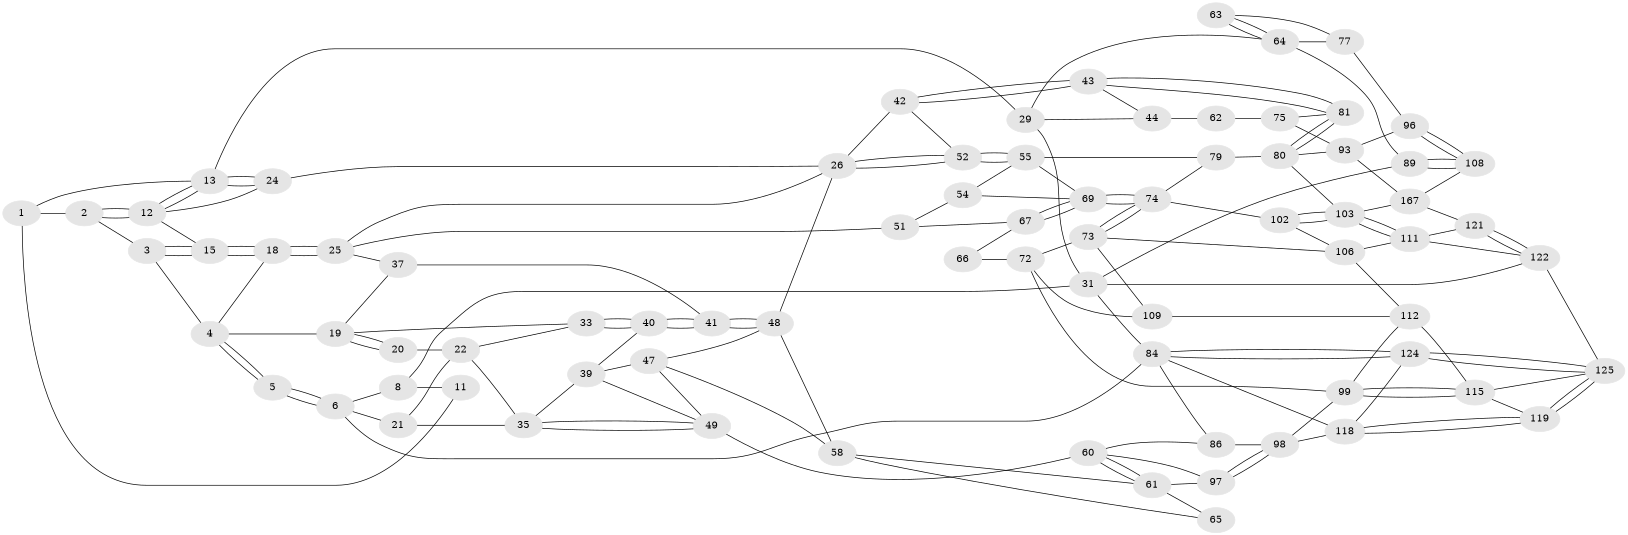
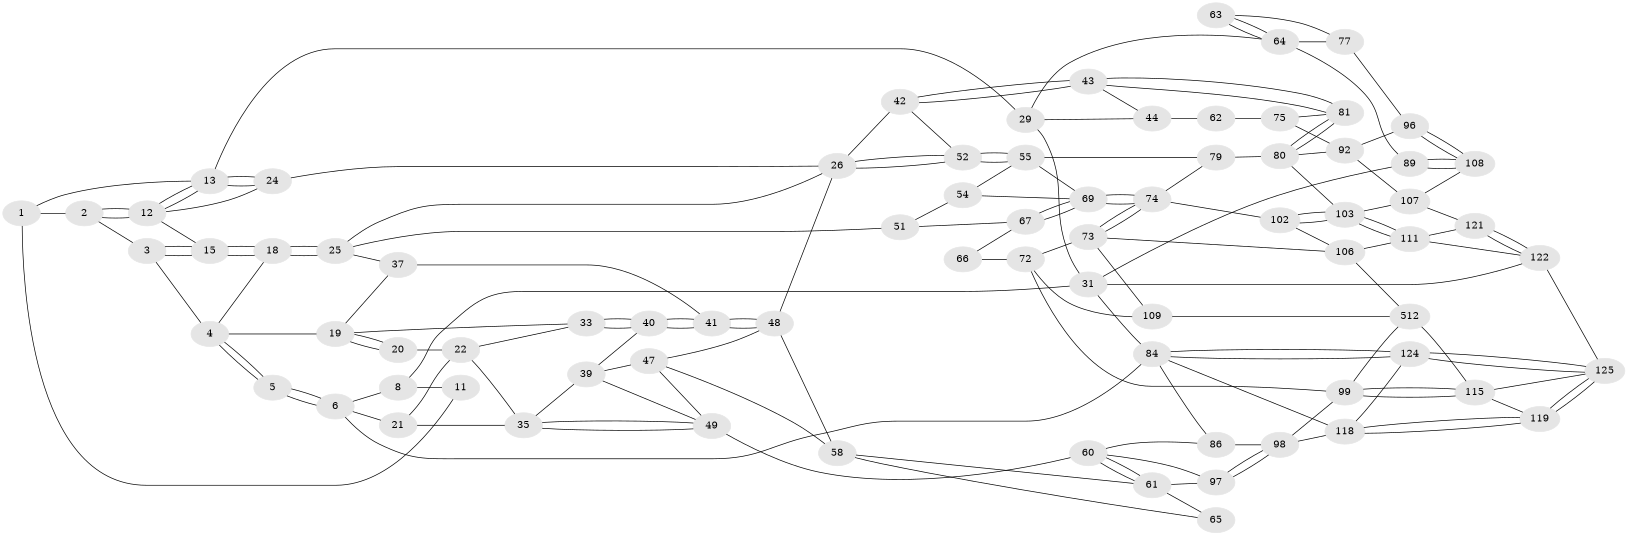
(1345, 151) -> (1345, 151)
(1410, 201) -> (1410, 201)
(1410, 317) -> (1410, 317)
